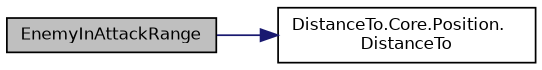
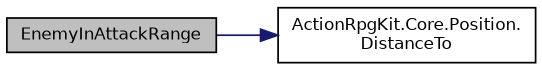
(407, 35) -> (407, 35)
